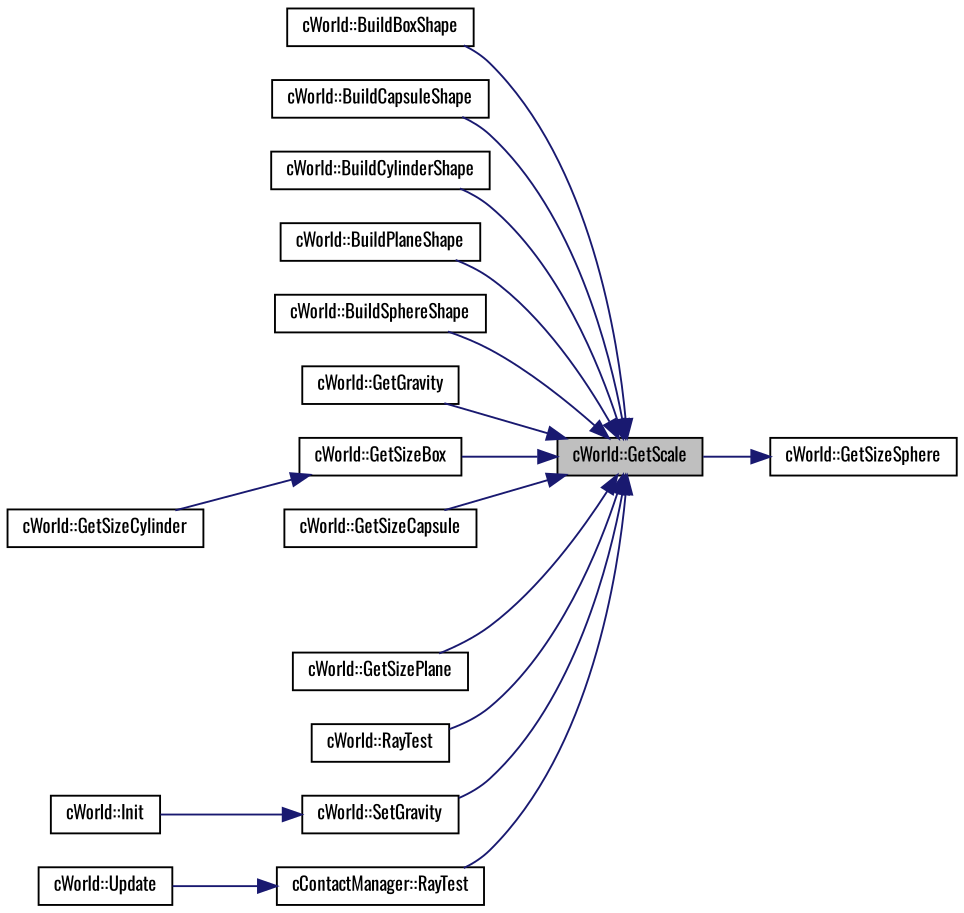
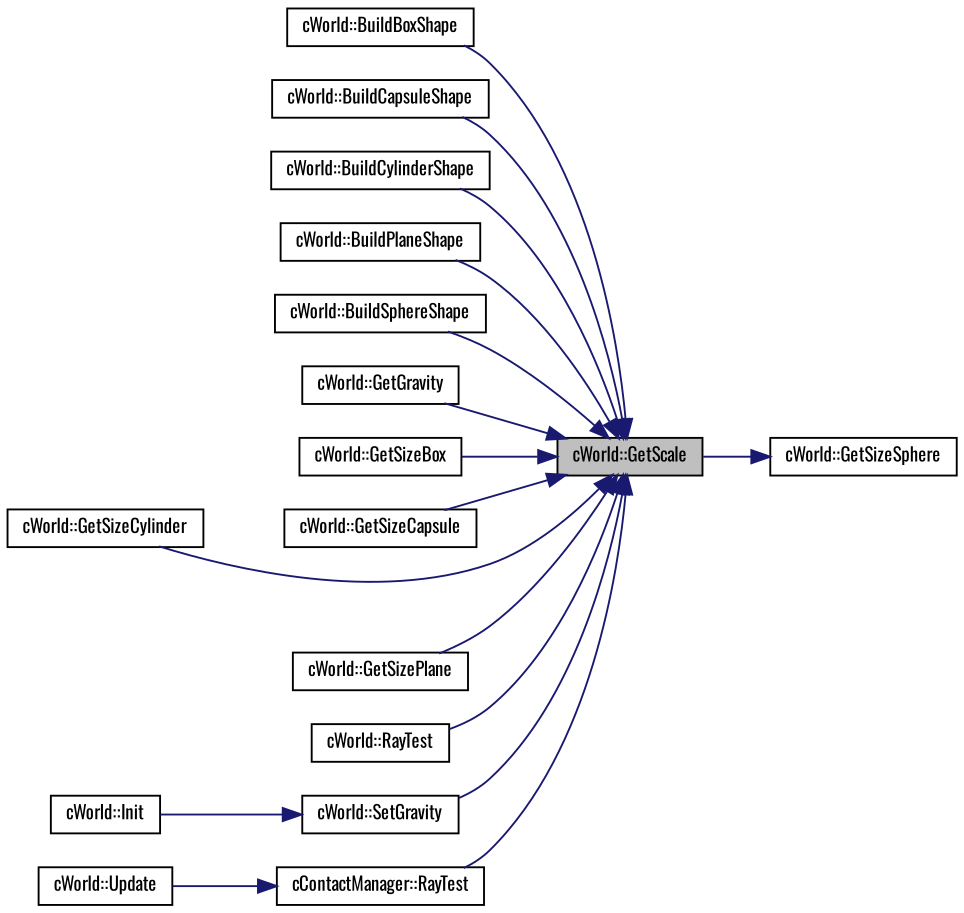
(233, 495) -> (390, 581)
